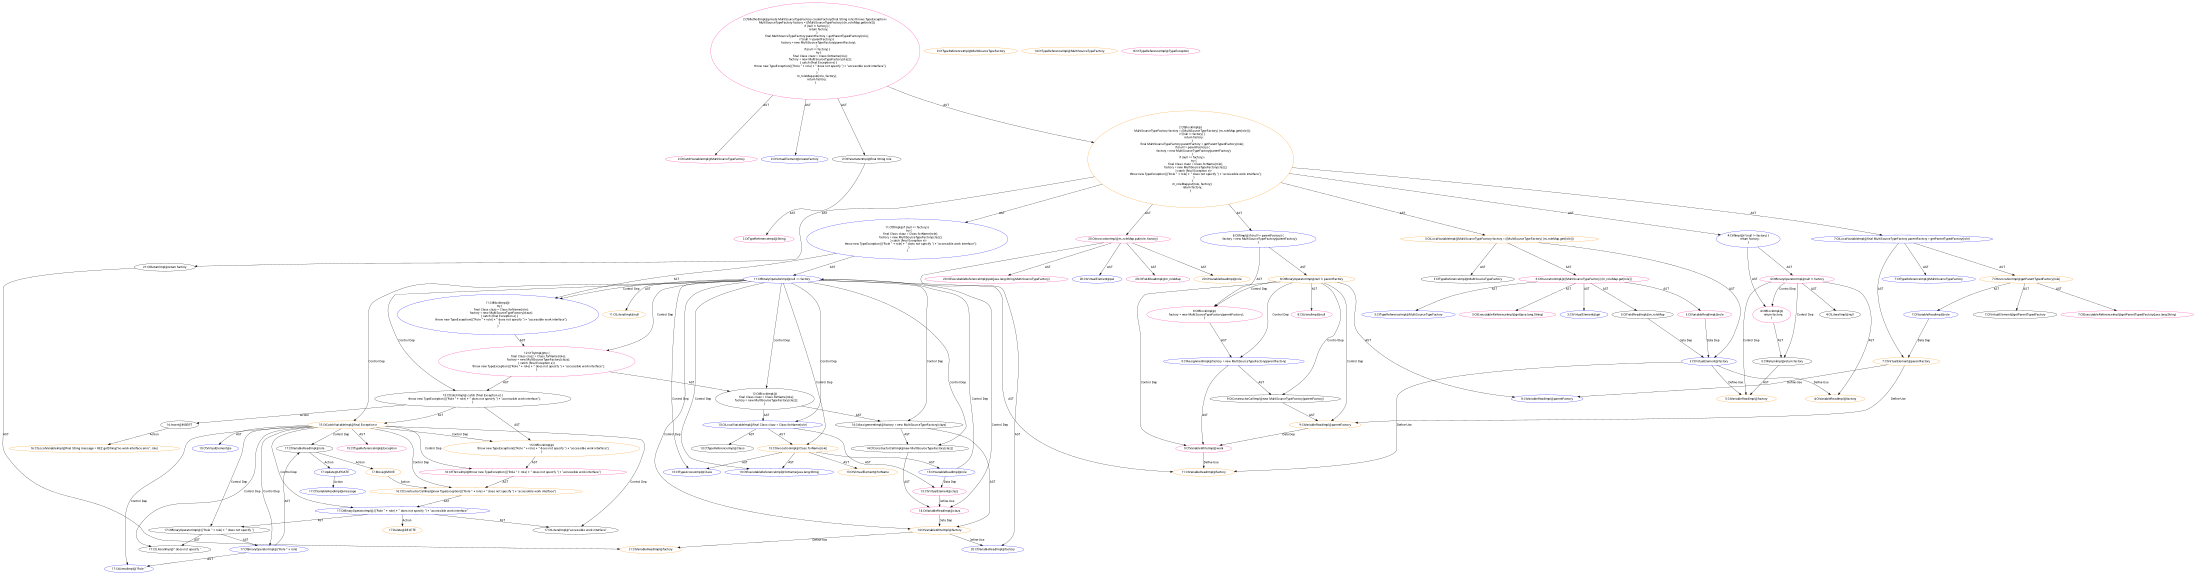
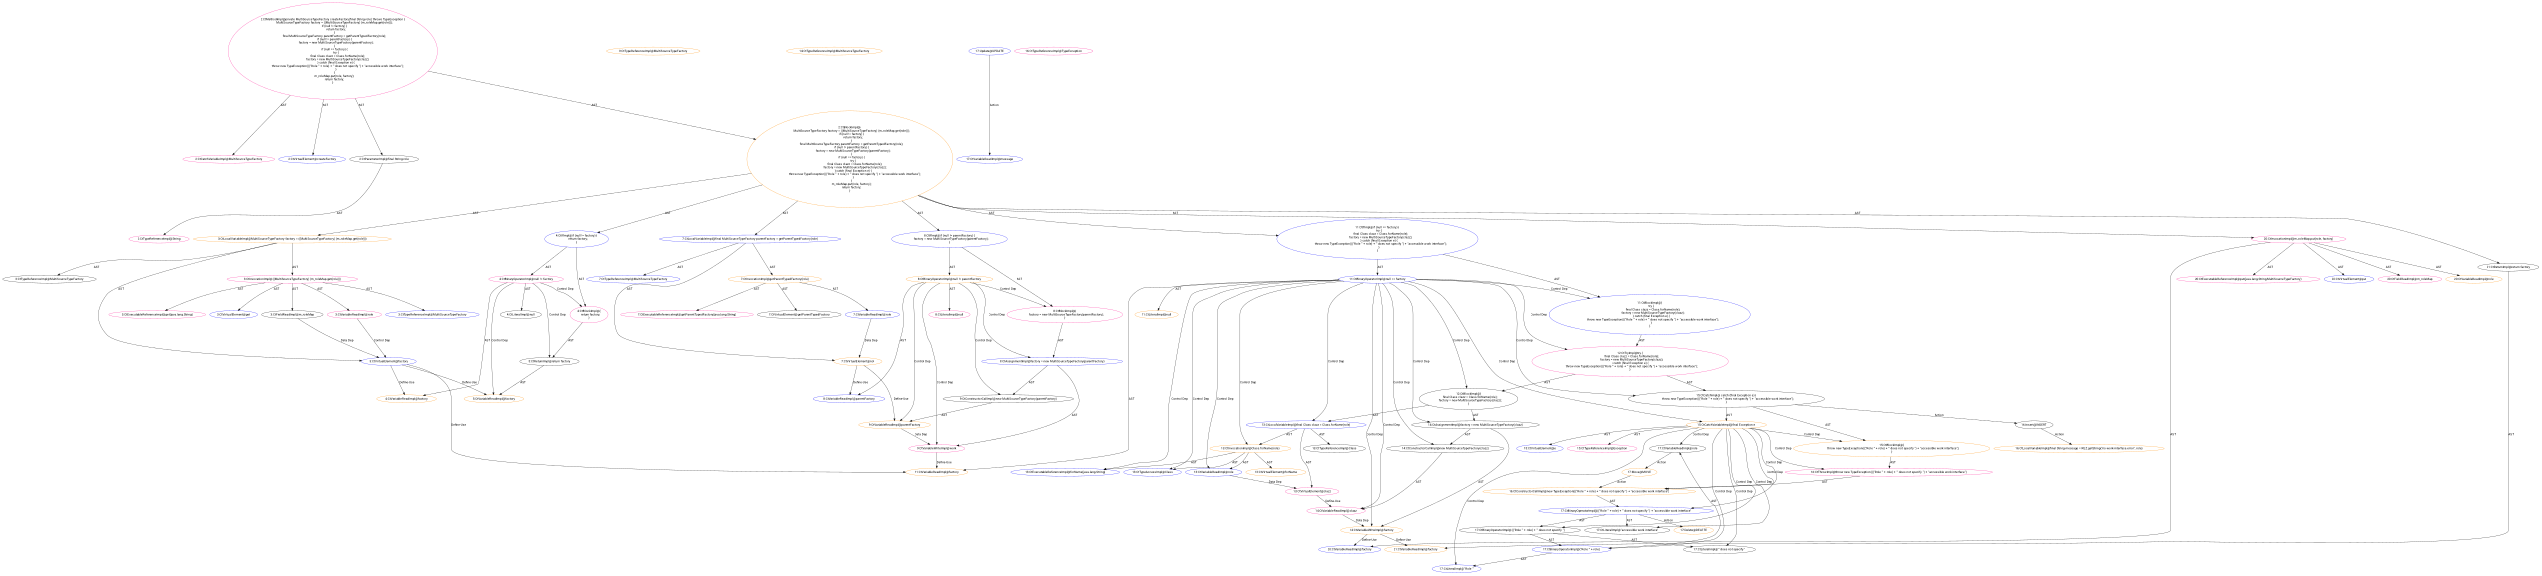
(969, 315) -> (1217, 324)
(1713, 340) -> (382, 340)
(1906, 361) -> (858, 361)
(319, 460) -> none
